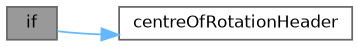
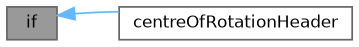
(79, 33) -> (97, 12)
